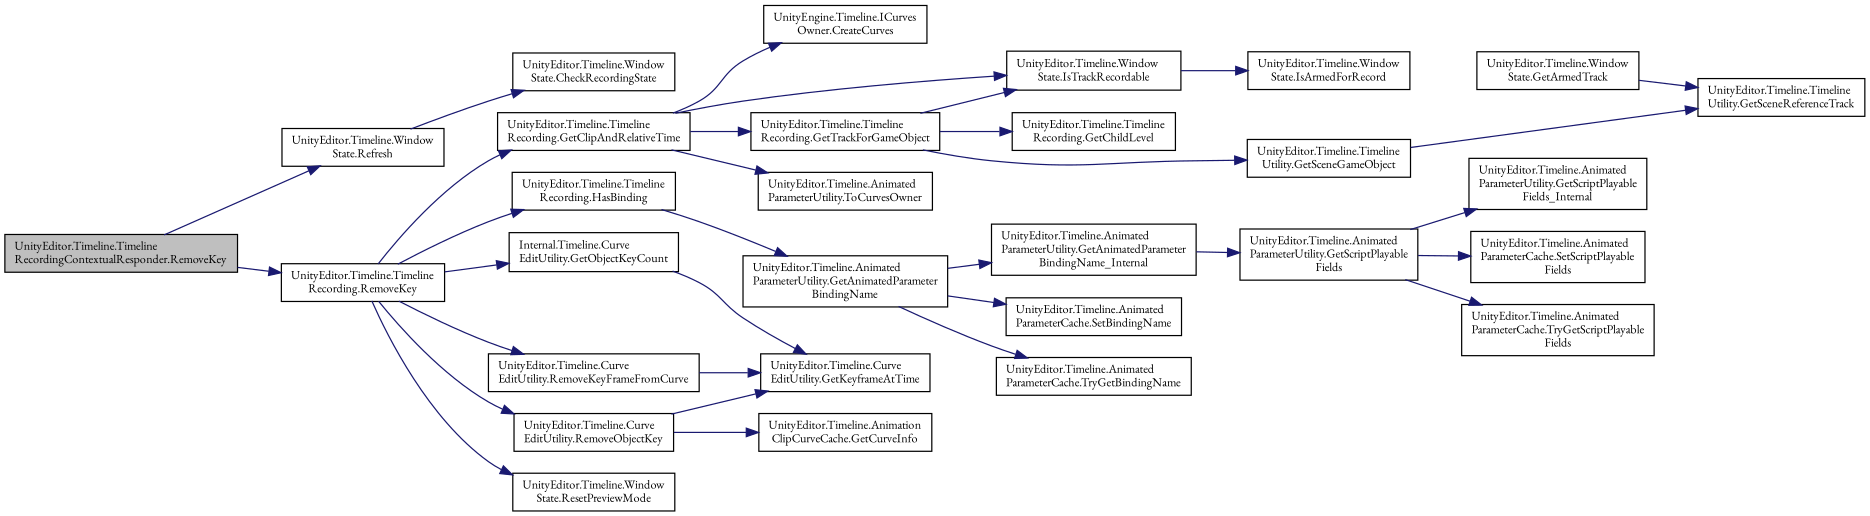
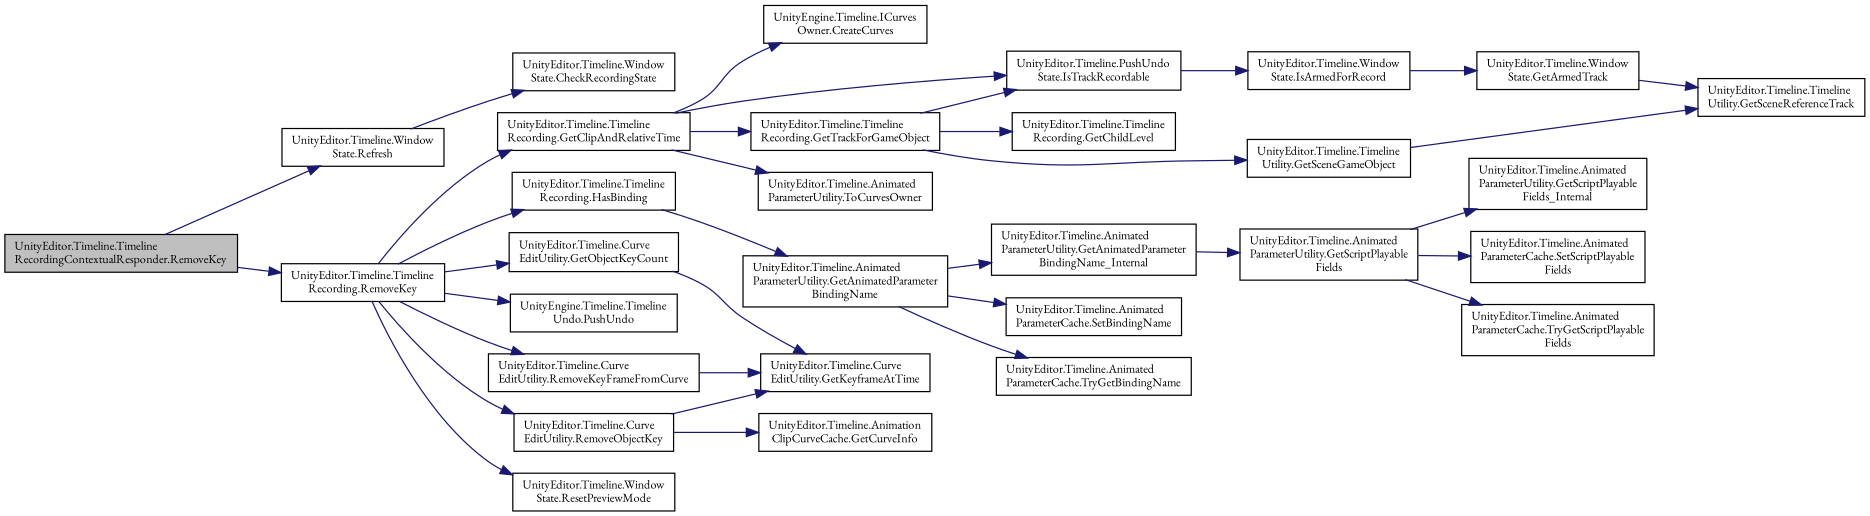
(1094, 71) -> (1094, 71)
none -> (1437, 71)
(594, 252) -> (594, 252)
none -> (594, 313)
